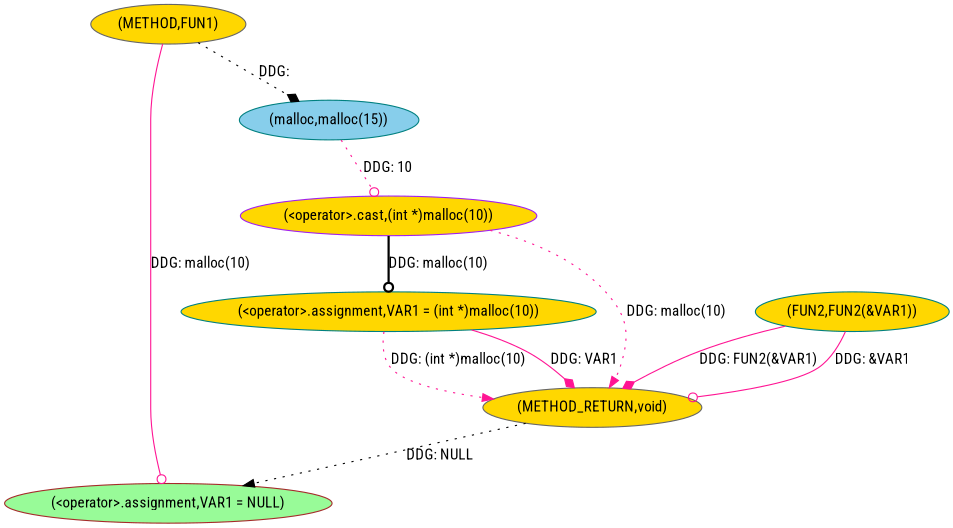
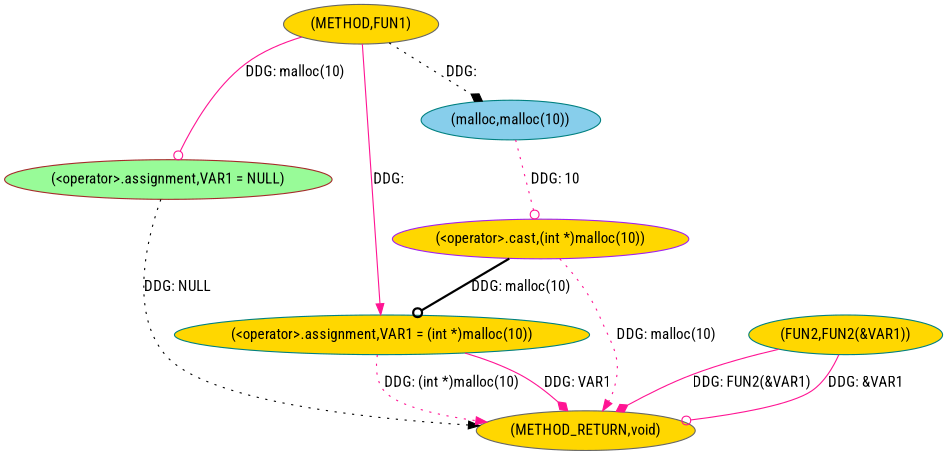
(329, 120) -> (511, 120)
none -> (371, 174)
(390, 453) -> (233, 390)
